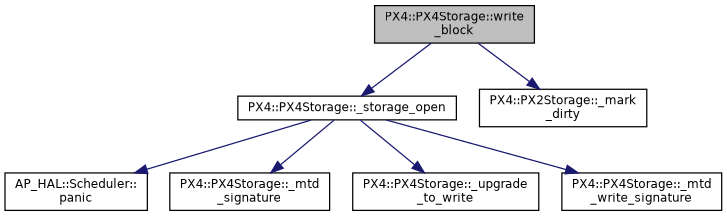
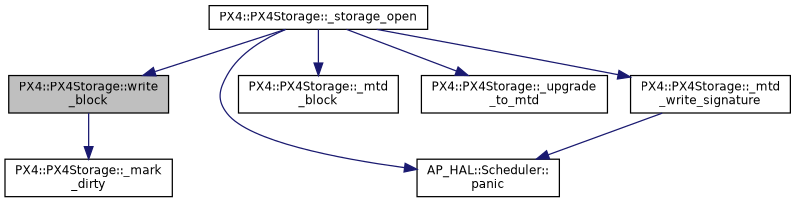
(401, 66) -> (220, 50)
(563, 108) -> (89, 178)
none -> (605, 134)
(250, 192) -> (318, 94)
(446, 192) -> (514, 94)
